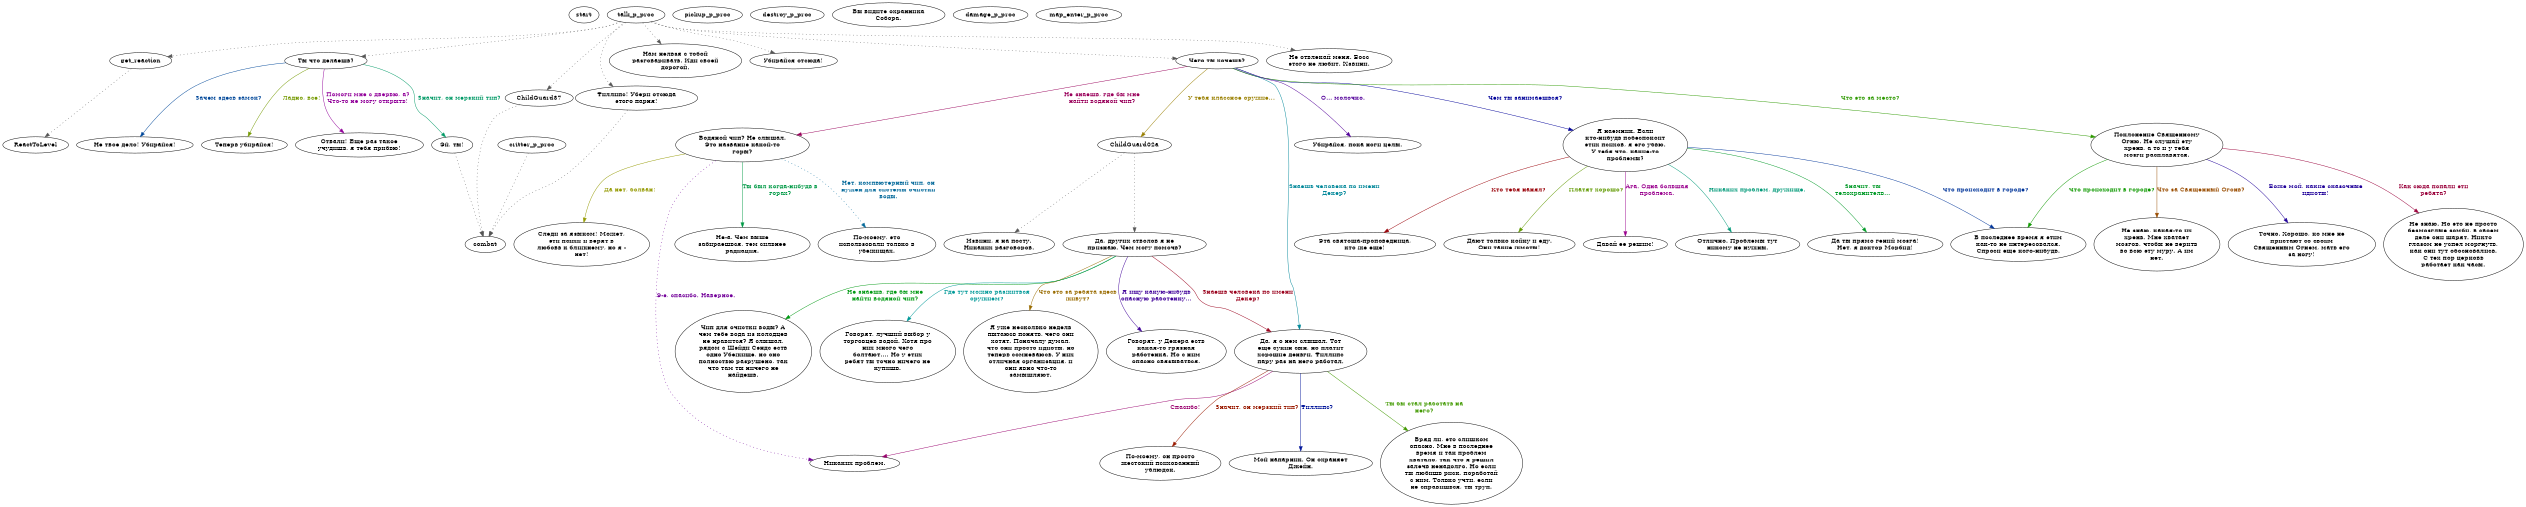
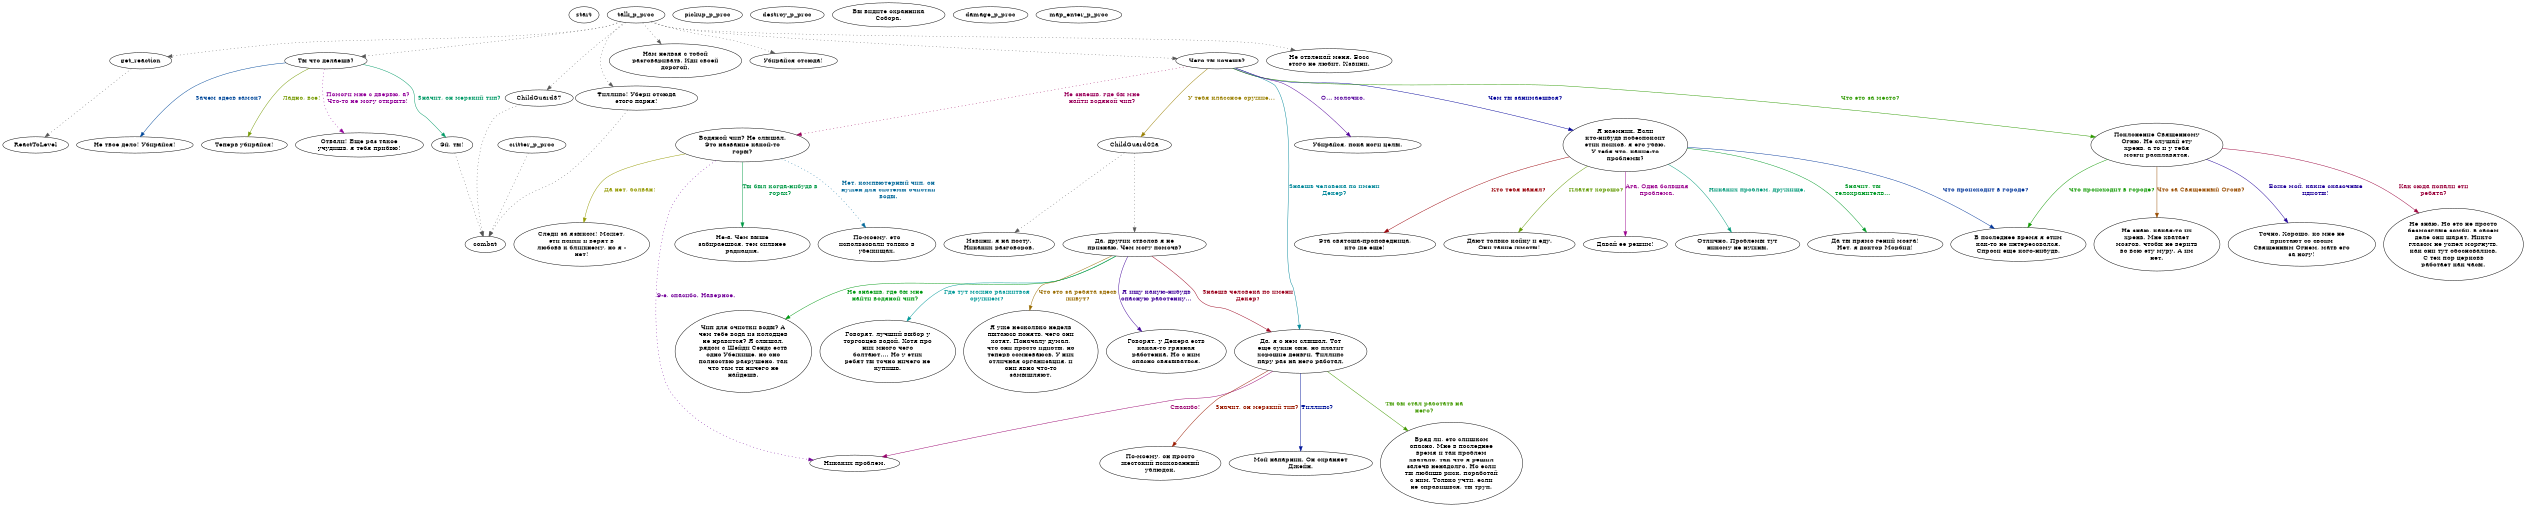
(994, 100) -> (994, 100)
(324, 102) -> (324, 102)
